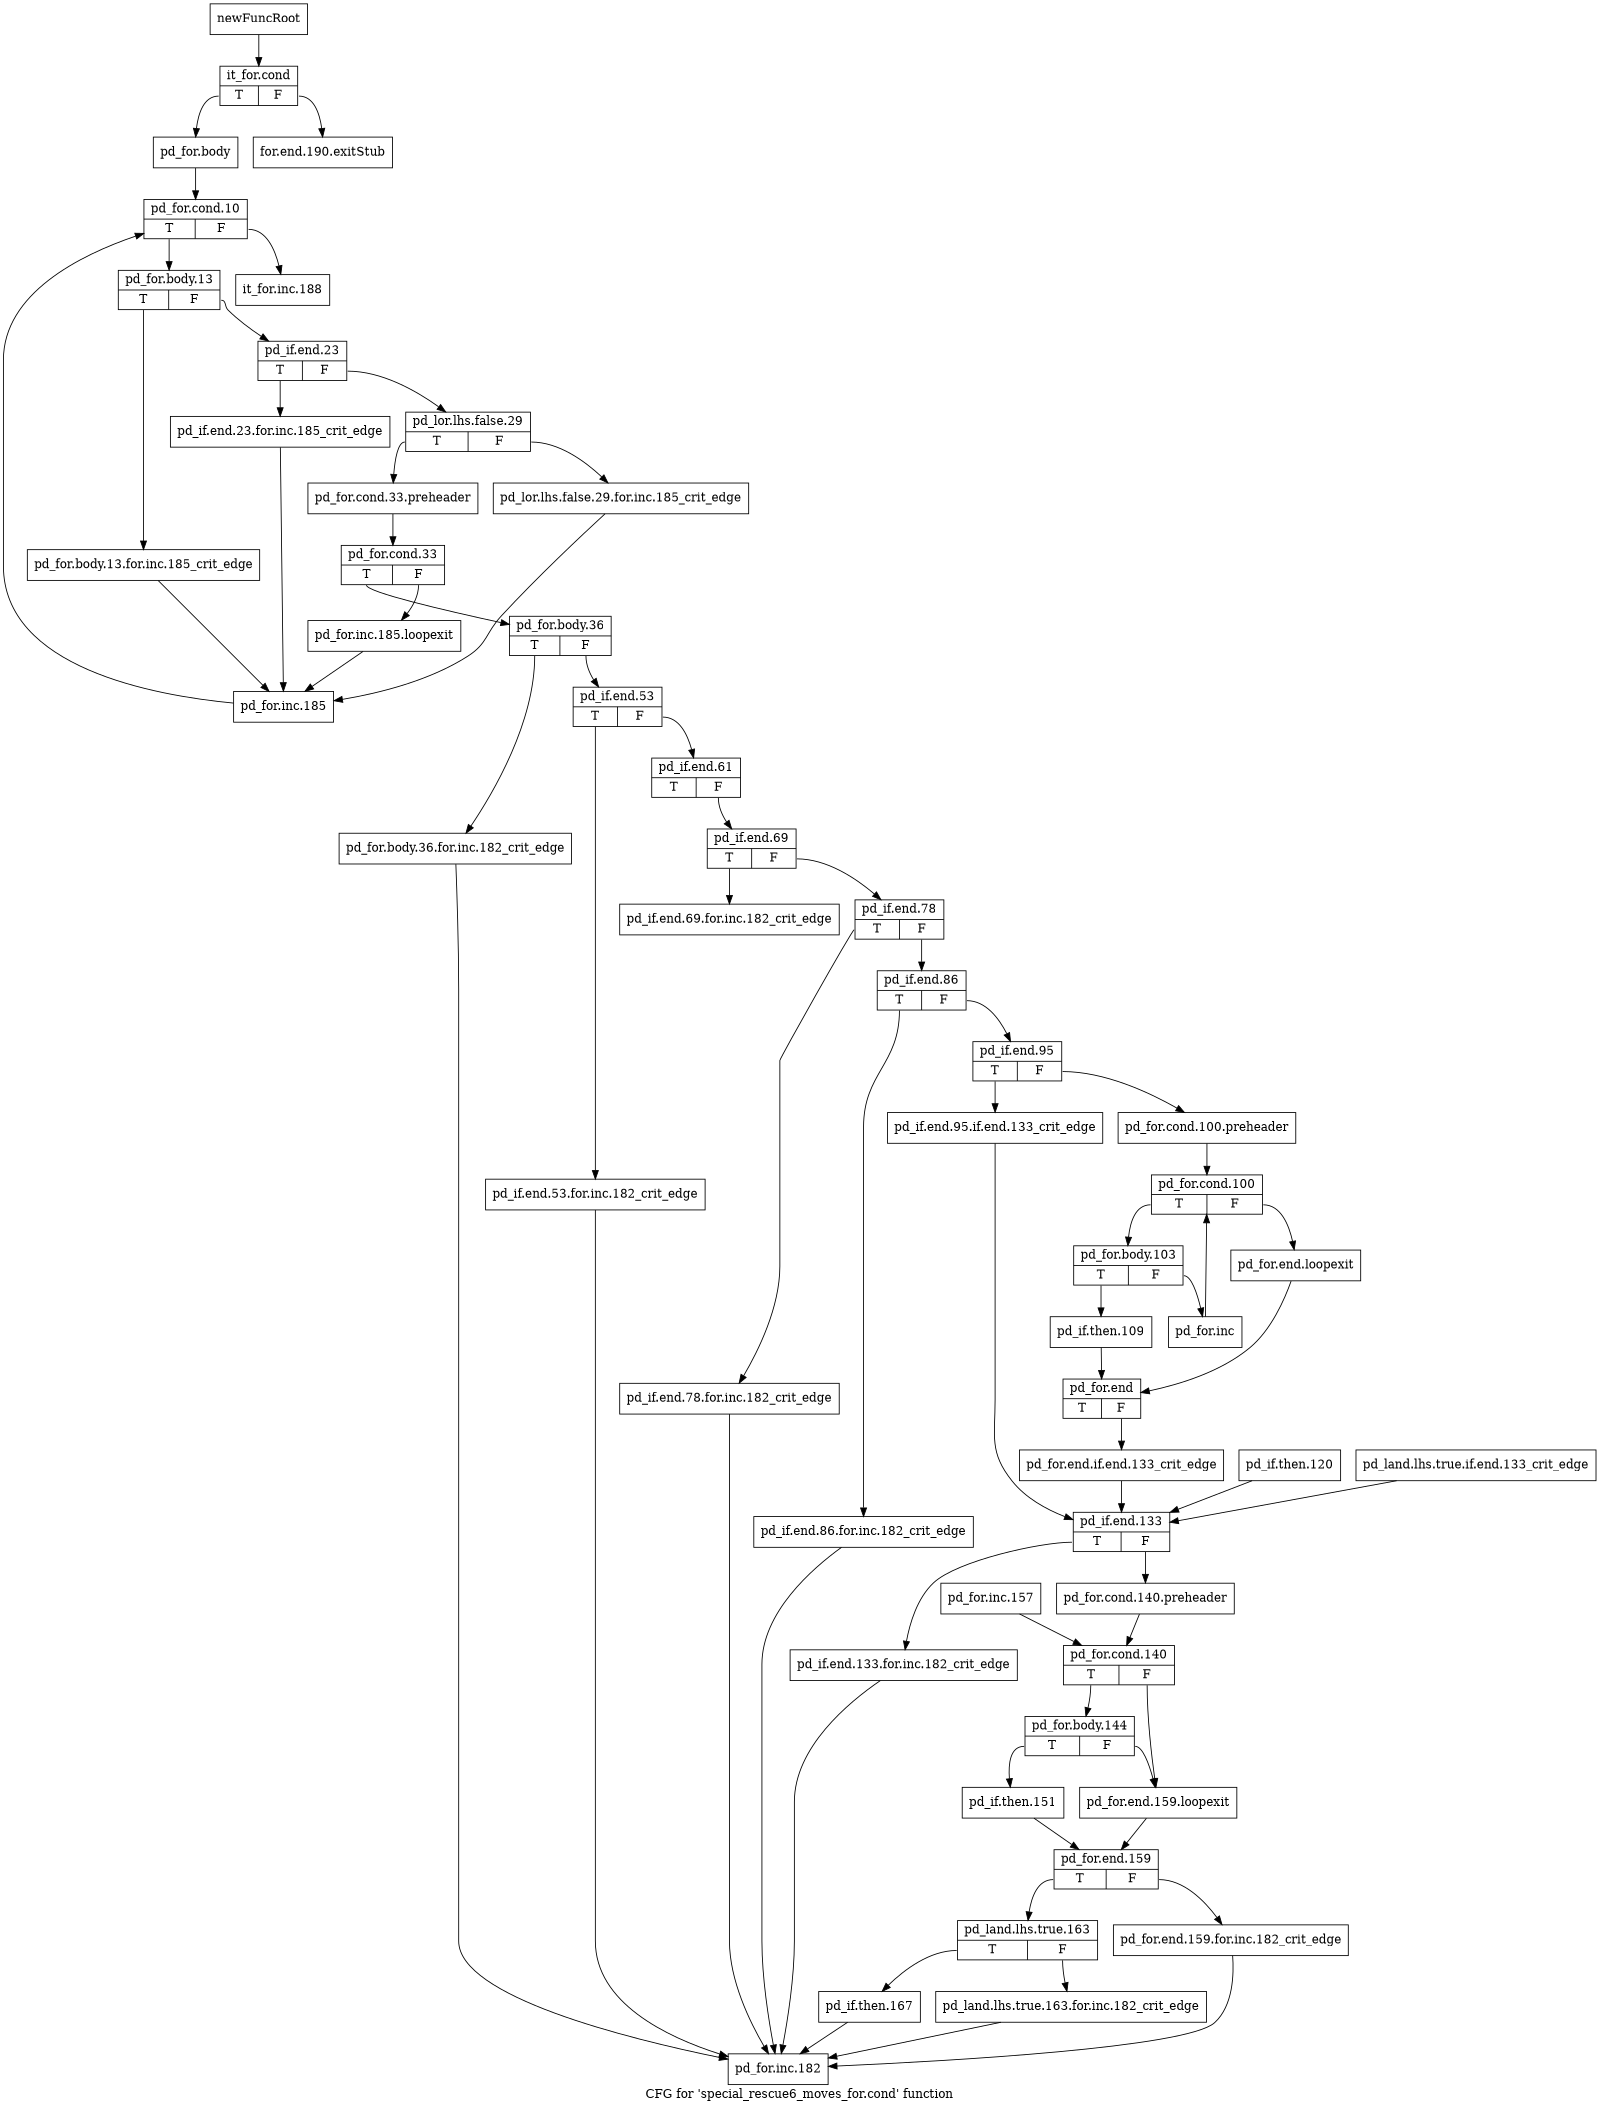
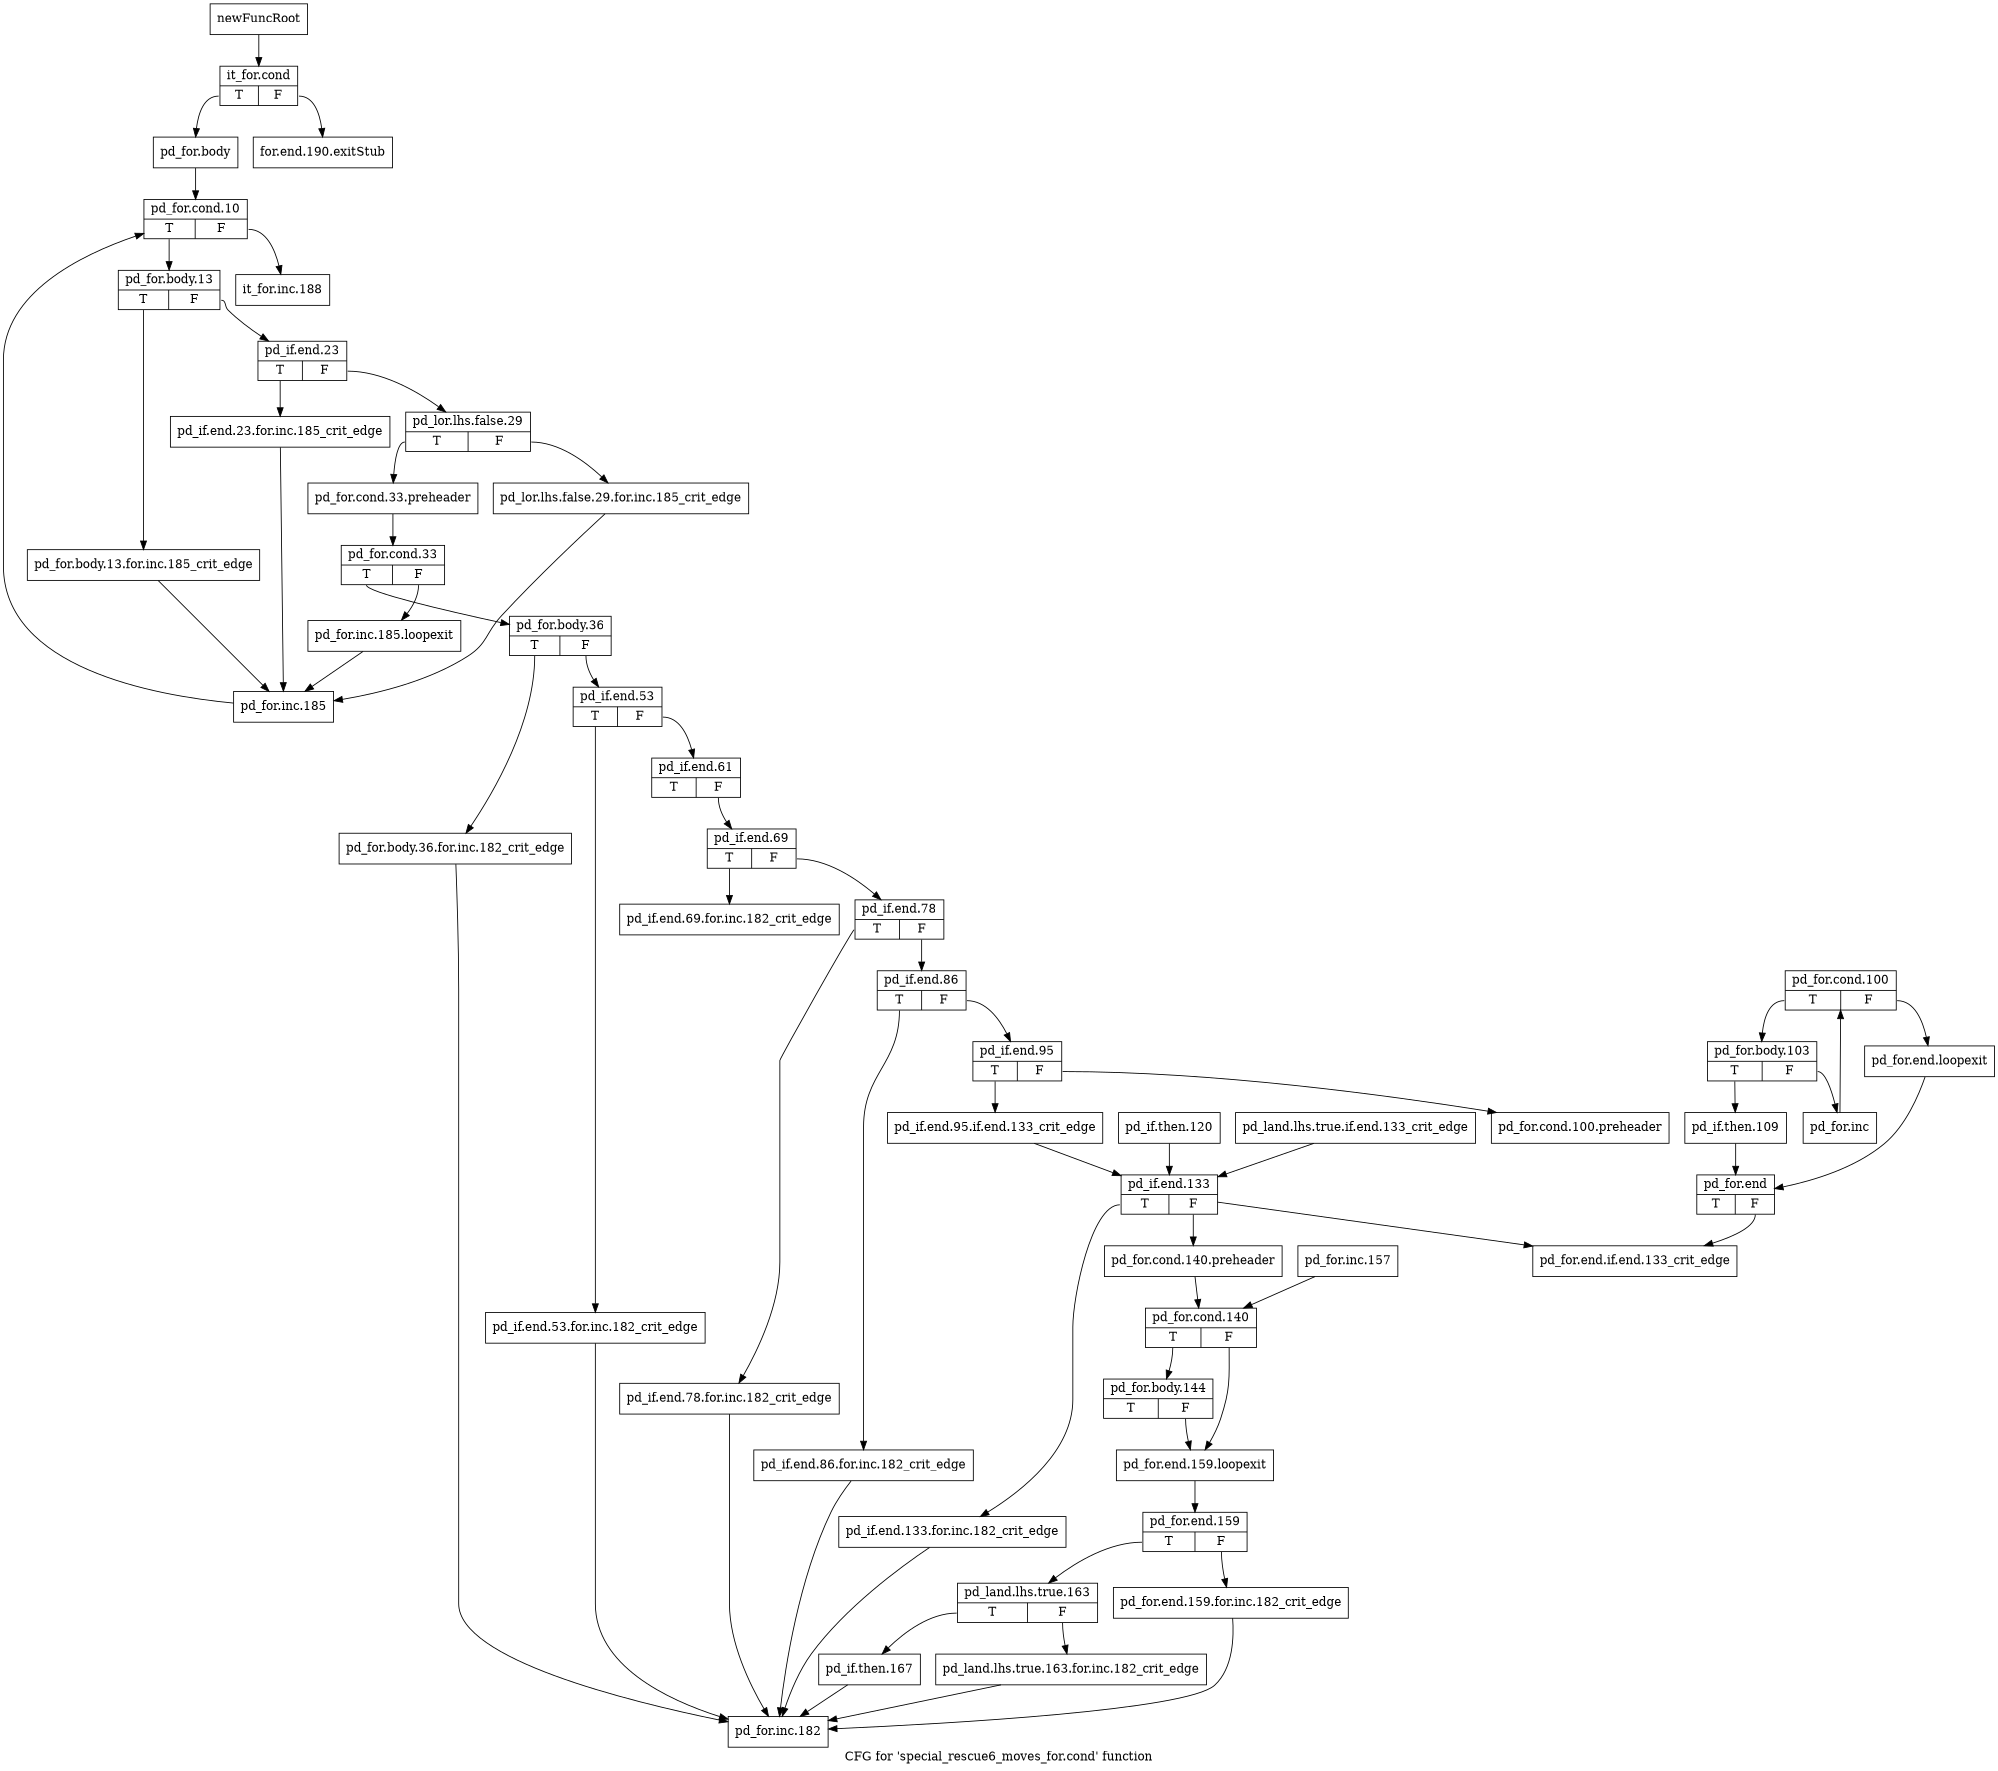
(1207, 1155) -> none
(1122, 1492) -> (1371, 1223)
(1013, 1803) -> none
